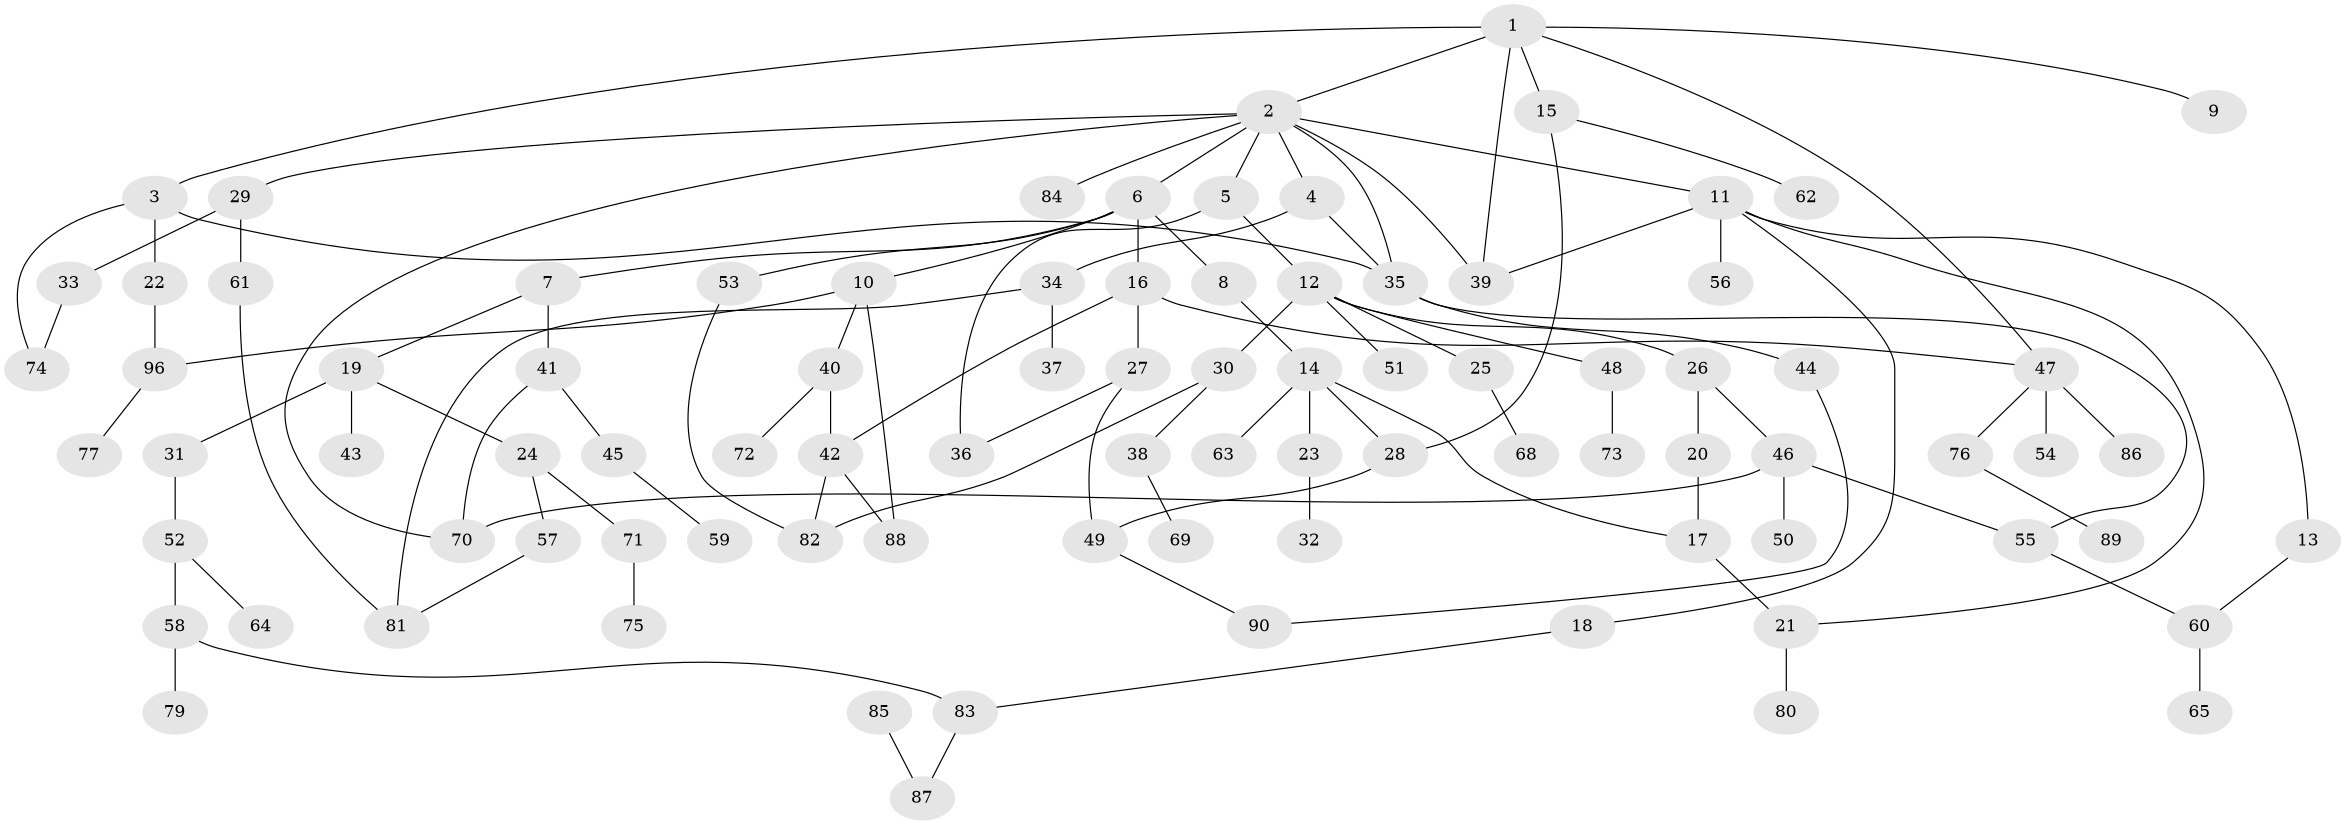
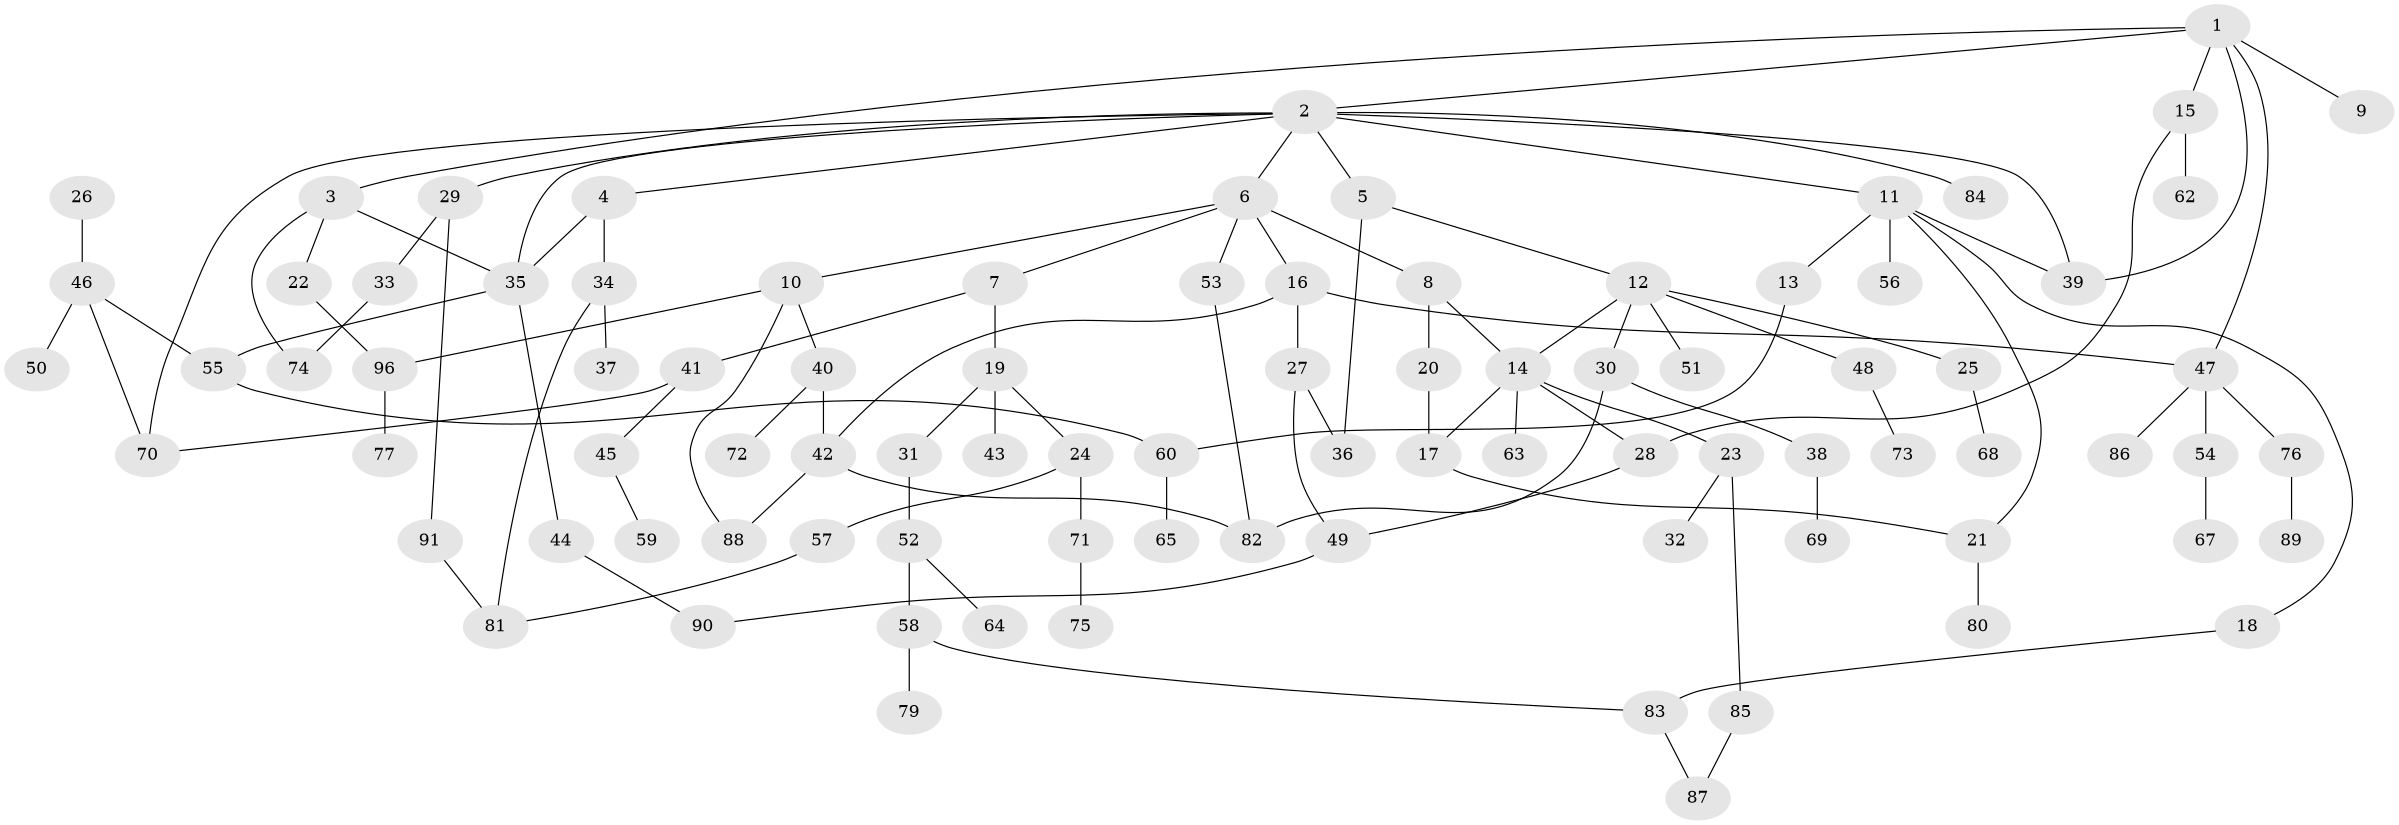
(241, 284) -> (430, 541)
(1487, 326) -> (1588, 320)
(1698, 412) -> (1429, 327)
none -> (2206, 541)
none -> (1736, 584)
